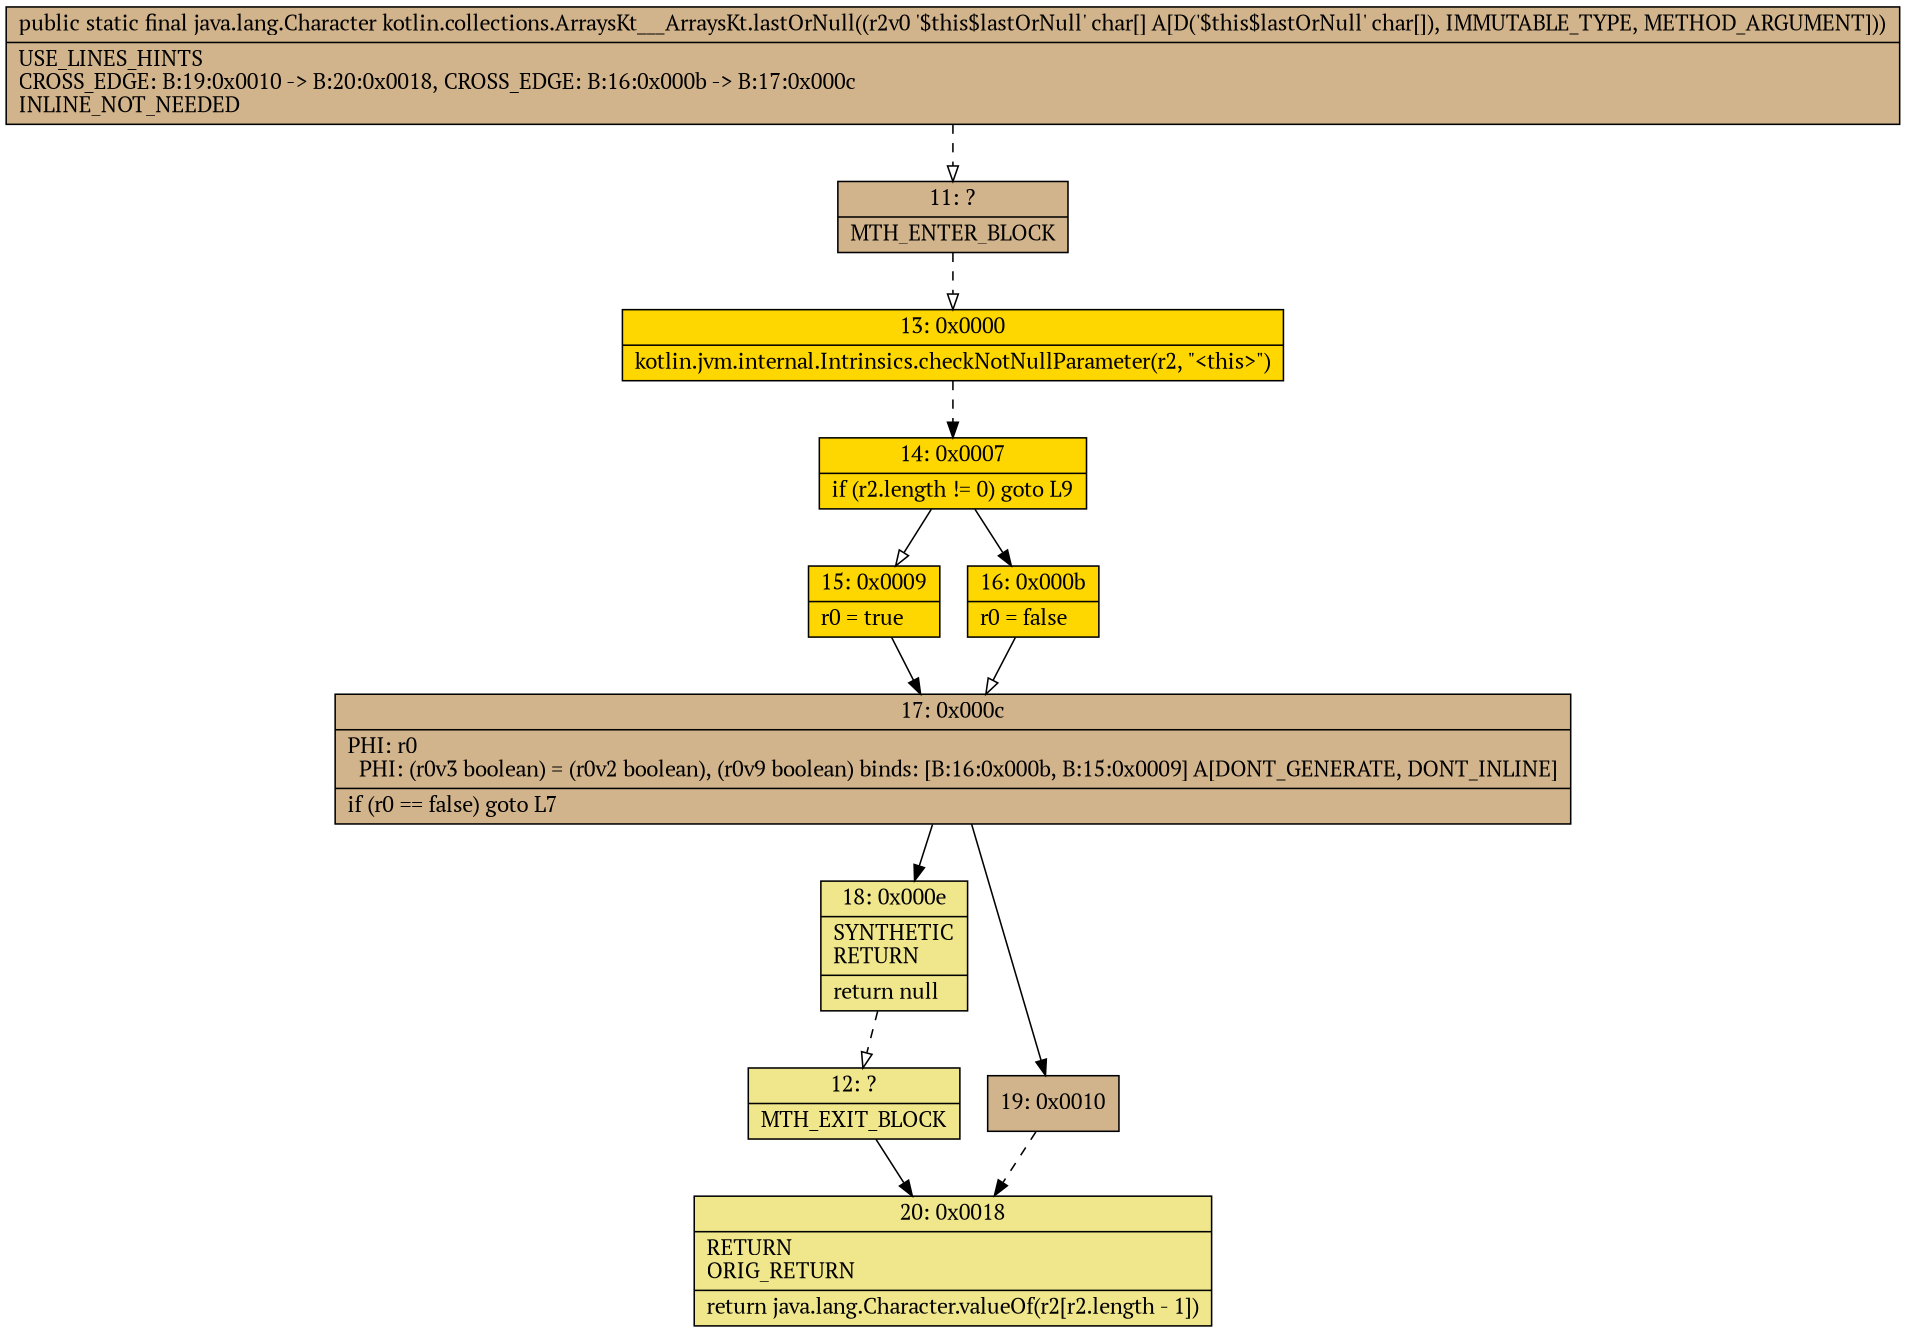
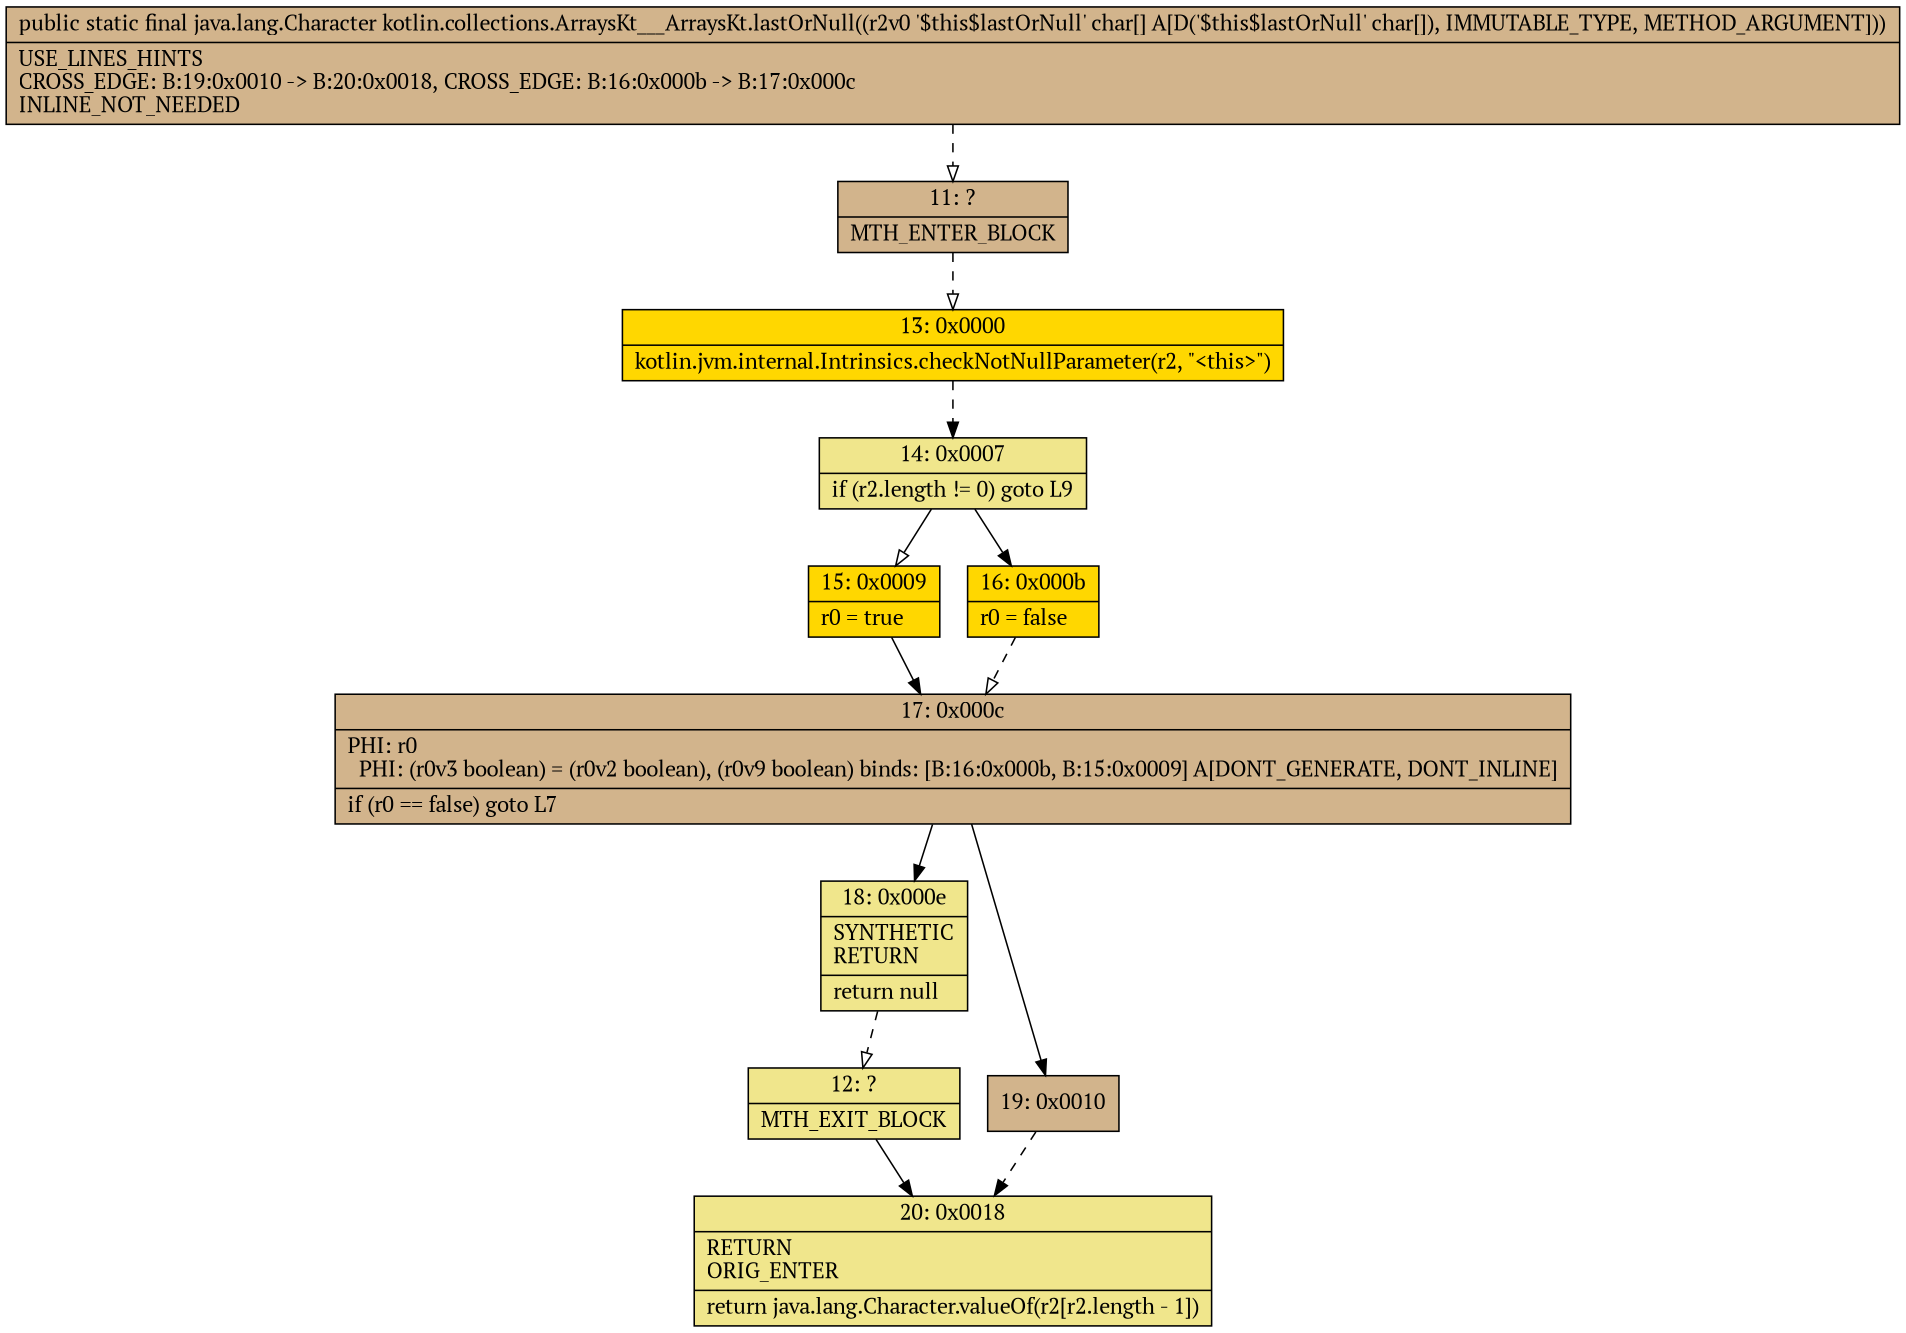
(953, 473) -> (953, 473)
(1004, 659) -> (1004, 659)
(781, 1272) -> (773, 1272)
